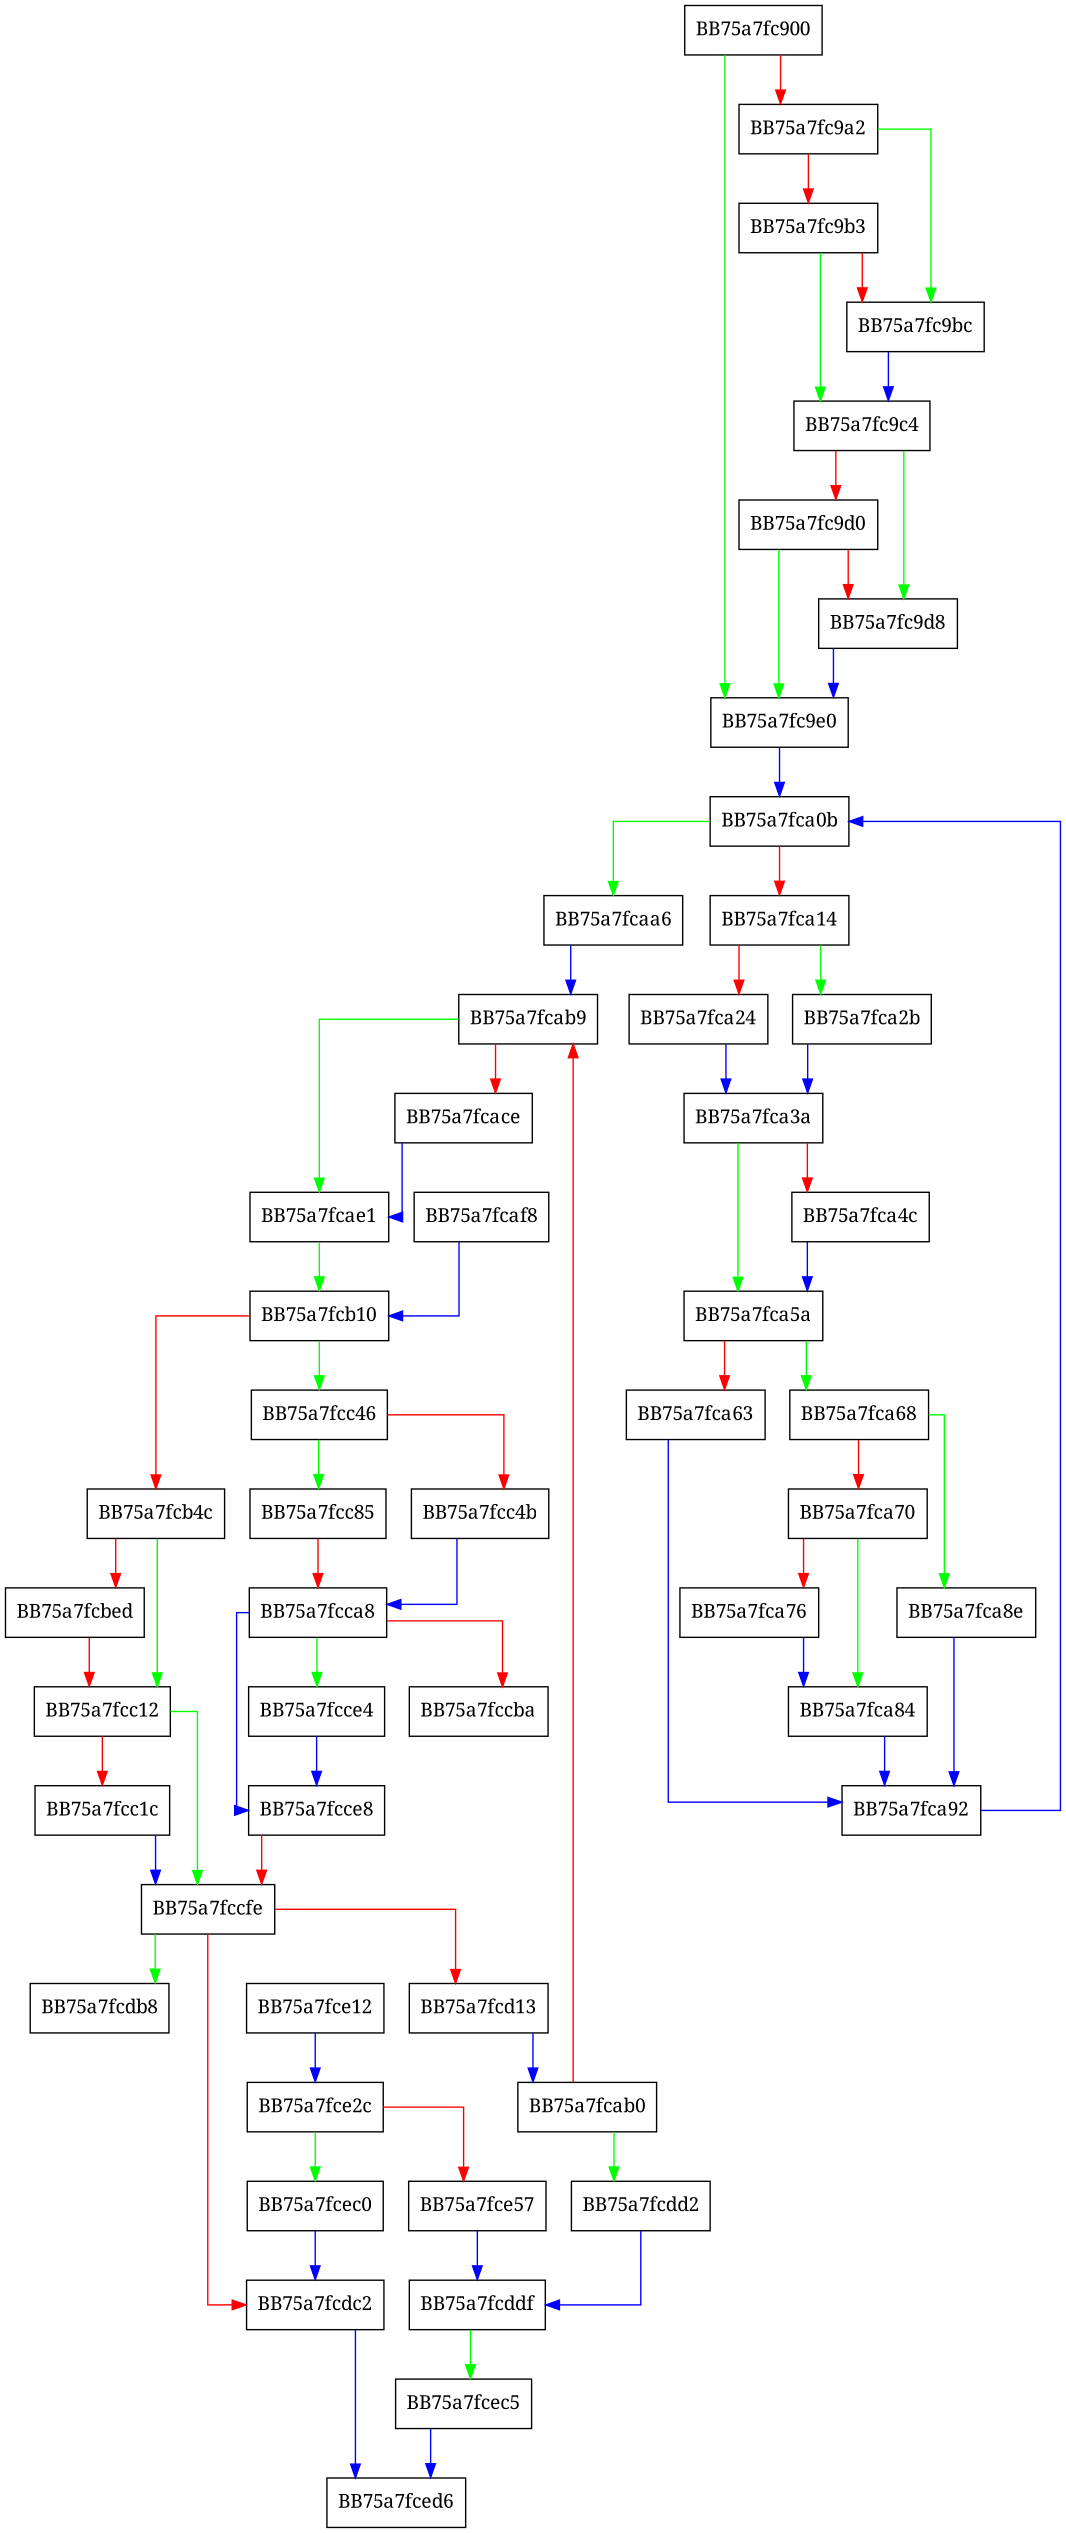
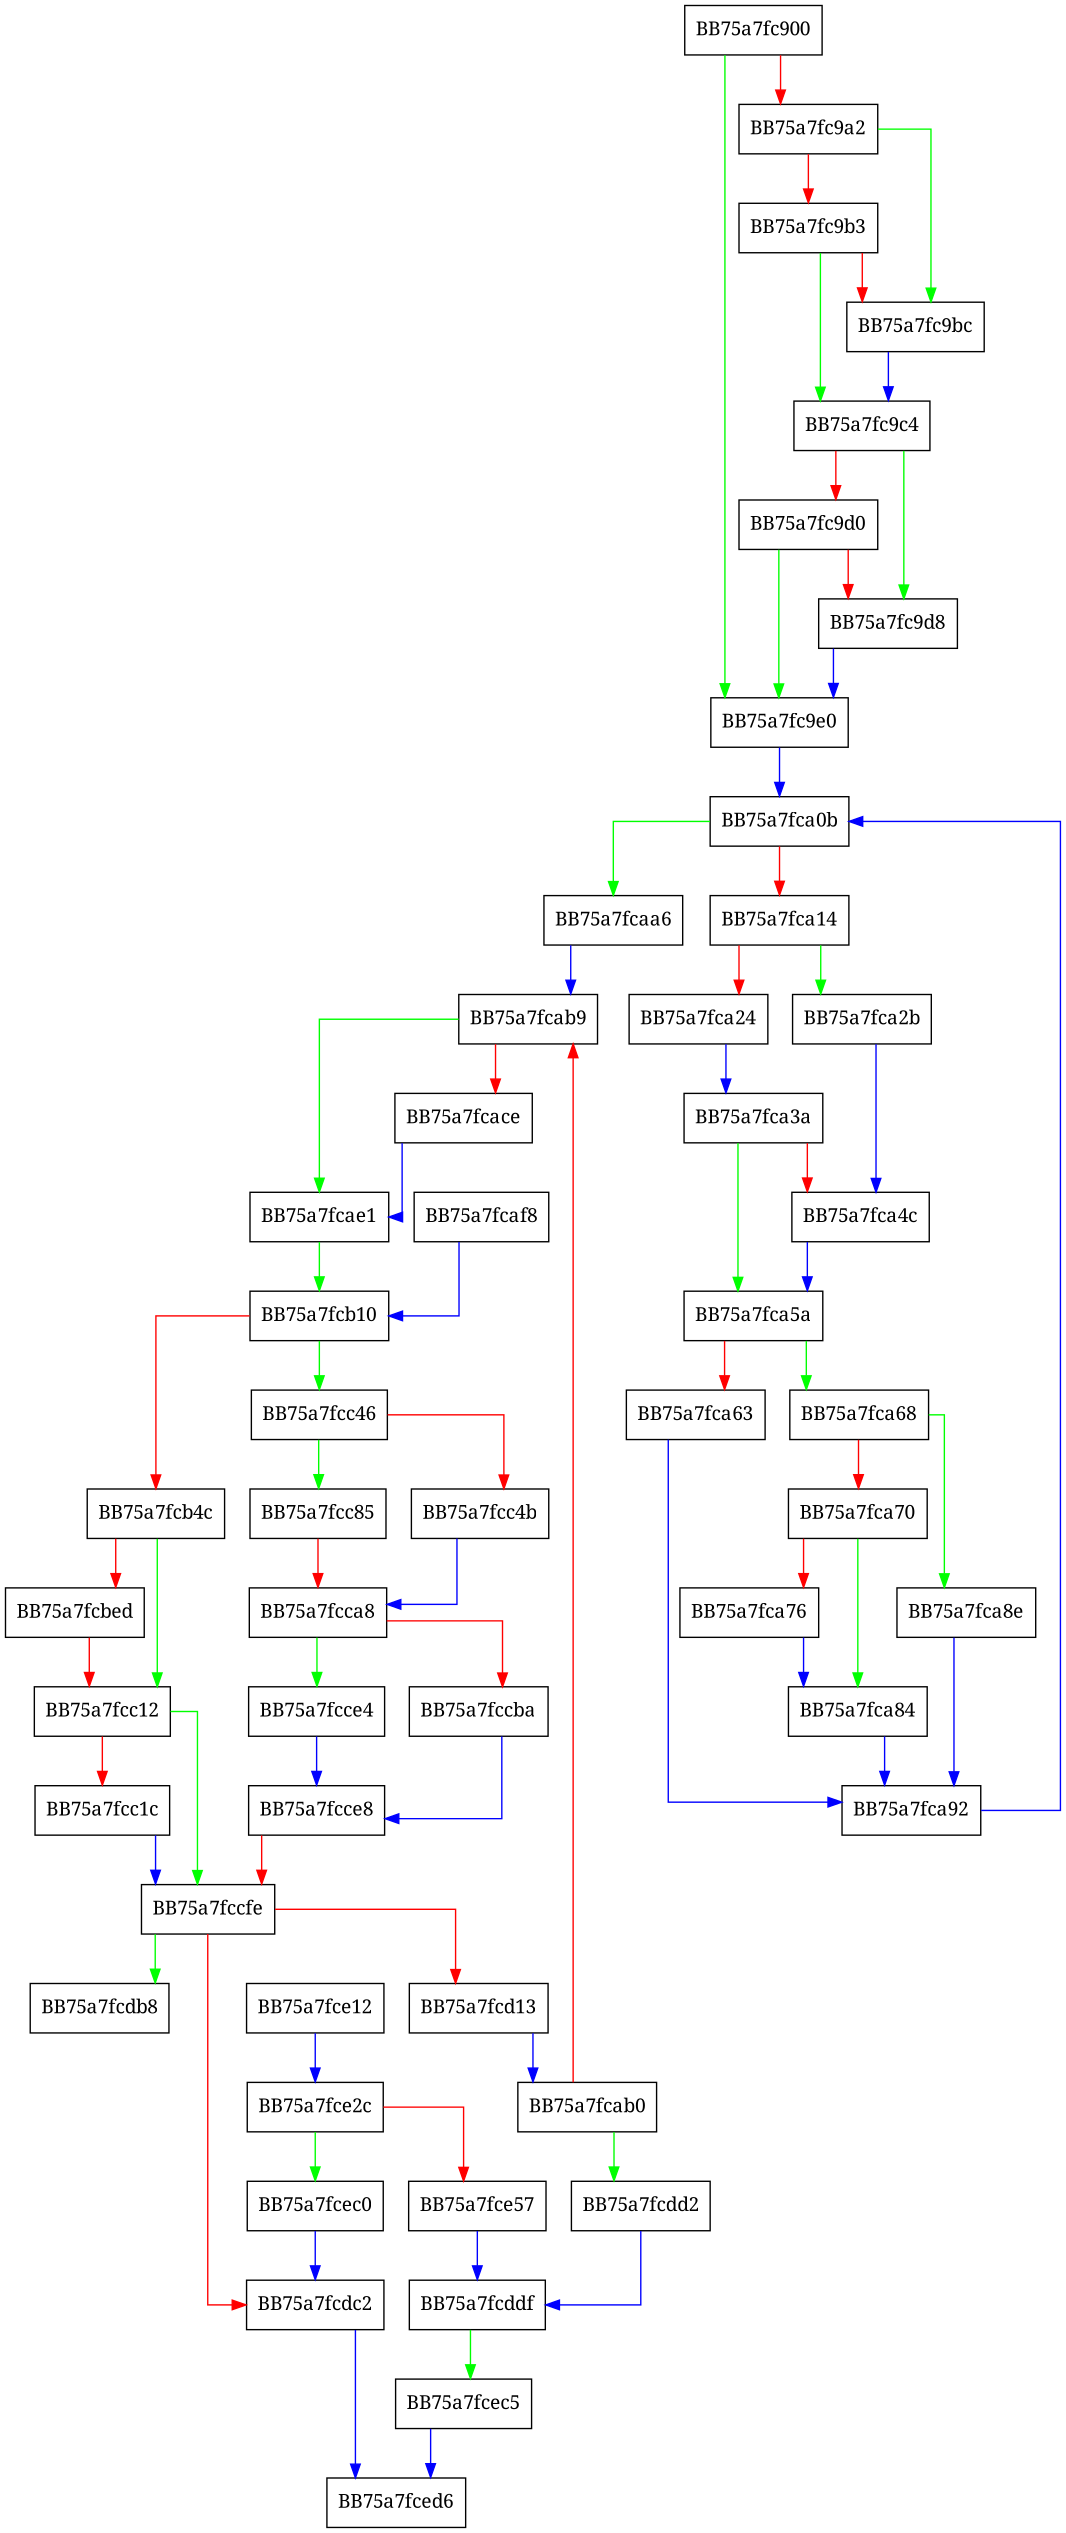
(808, 1062) -> (876, 1111)
(237, 1706) -> (491, 1819)
